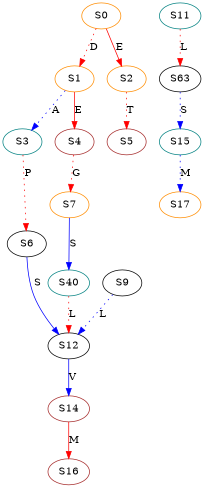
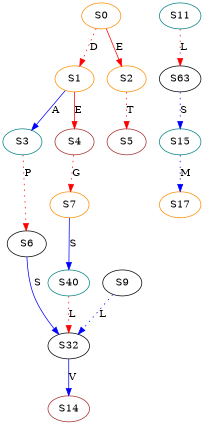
(51, 108) -> (51, 108)
(69, 346) -> (69, 346)
(69, 472) -> none
